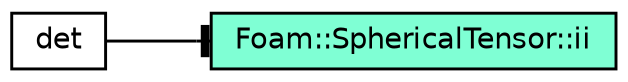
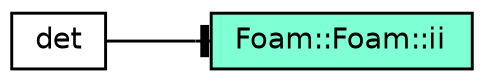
(414, 41) -> (342, 41)
